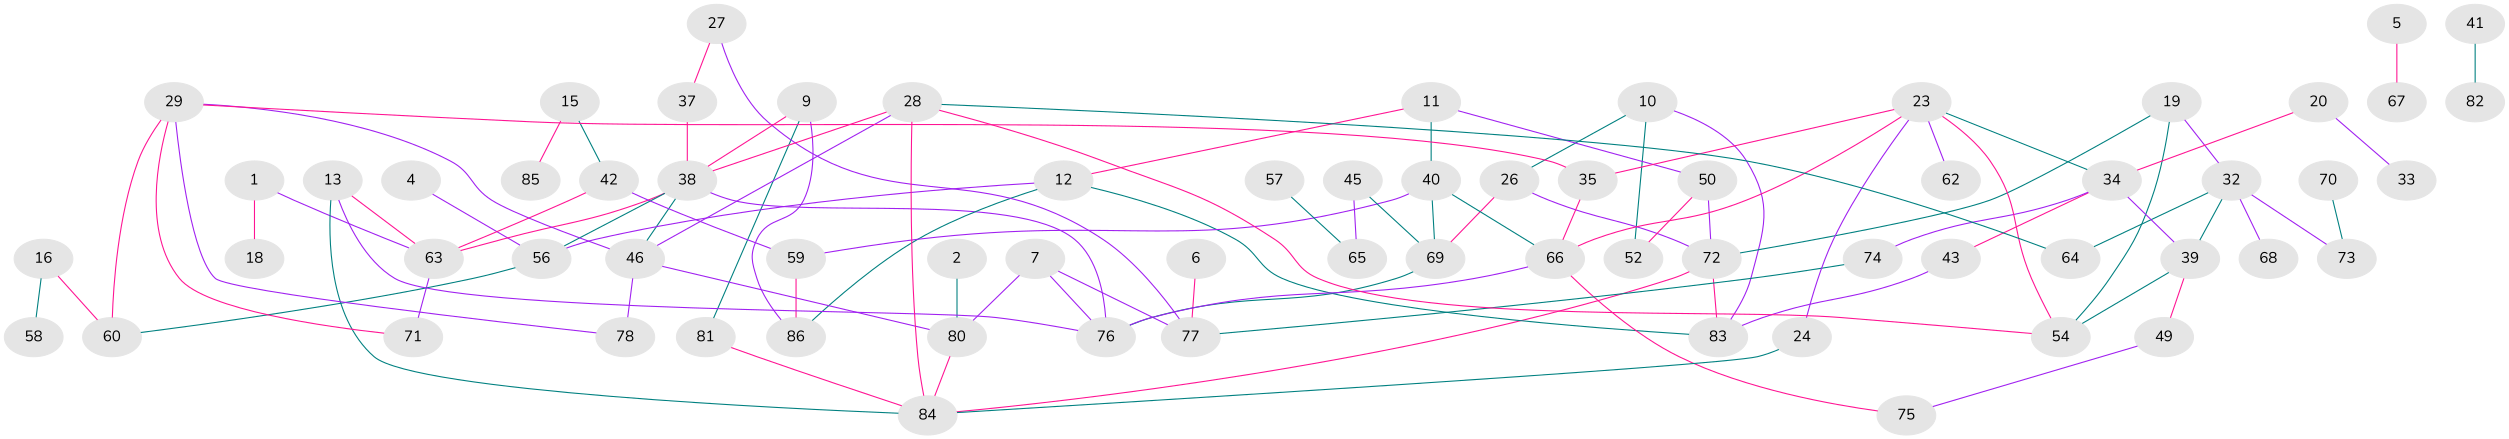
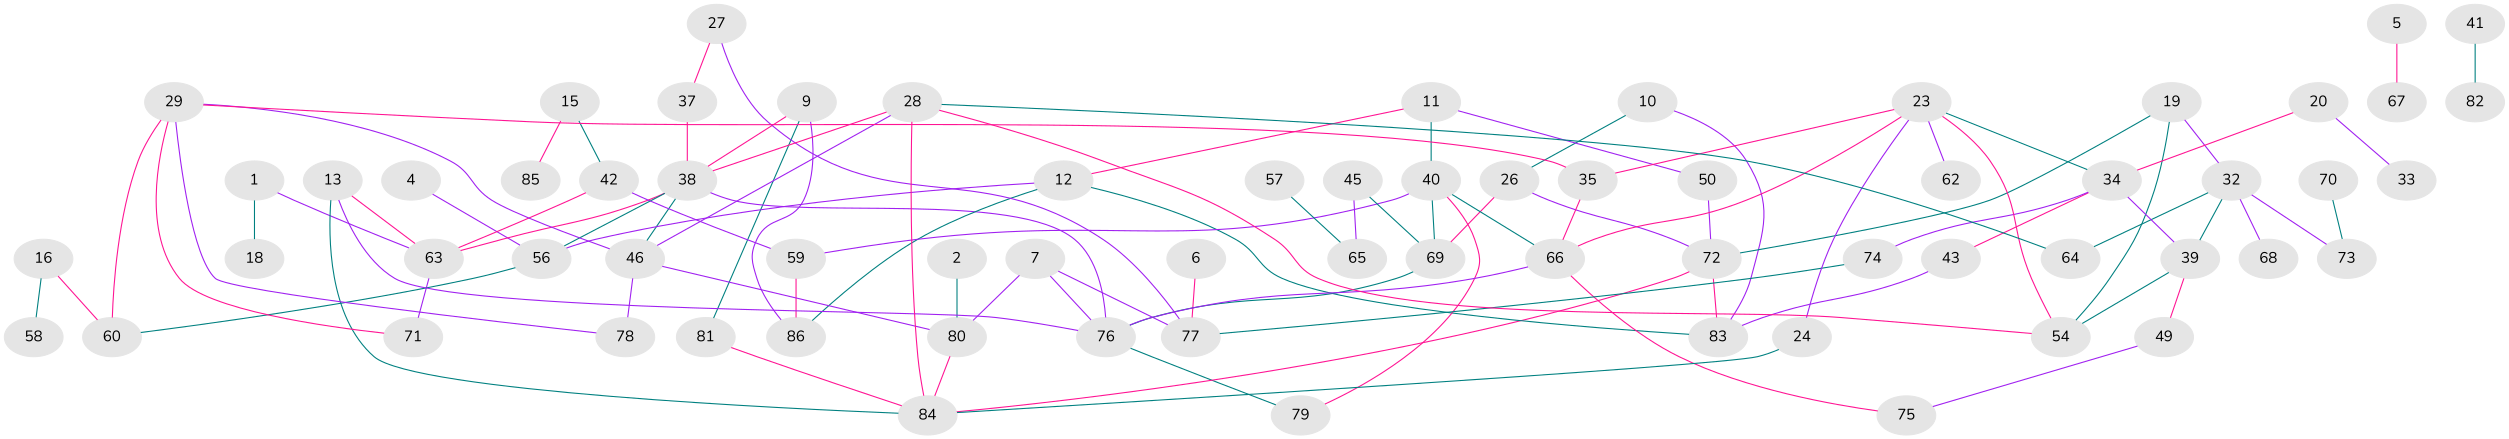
(254, 220) -> (254, 220)
(1633, 259) -> none
none -> (1301, 415)
